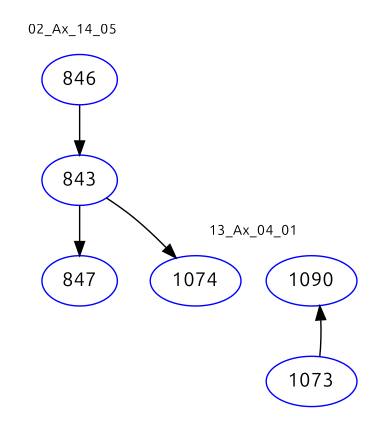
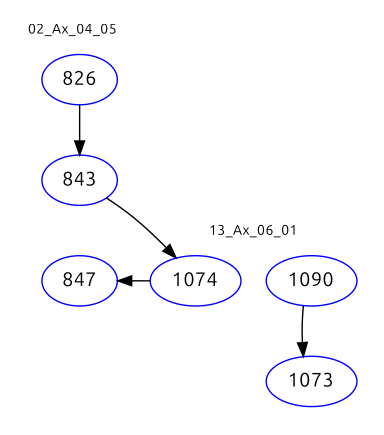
(73, 30) -> (73, 30)
(80, 80) -> (80, 80)
(80, 224) -> (141, 281)
(254, 231) -> (254, 231)
(321, 338) -> (302, 324)
